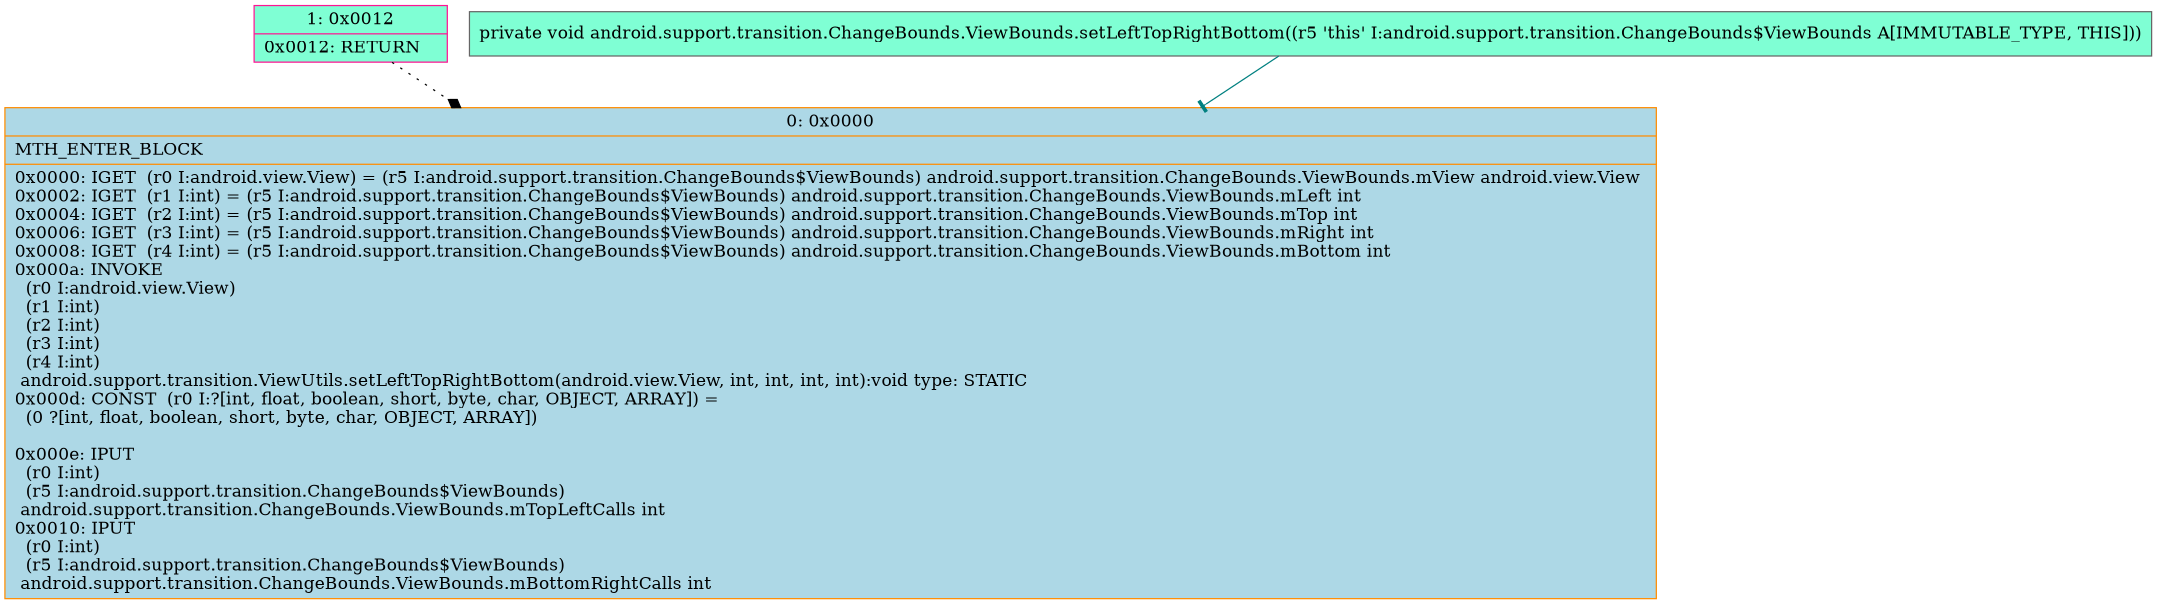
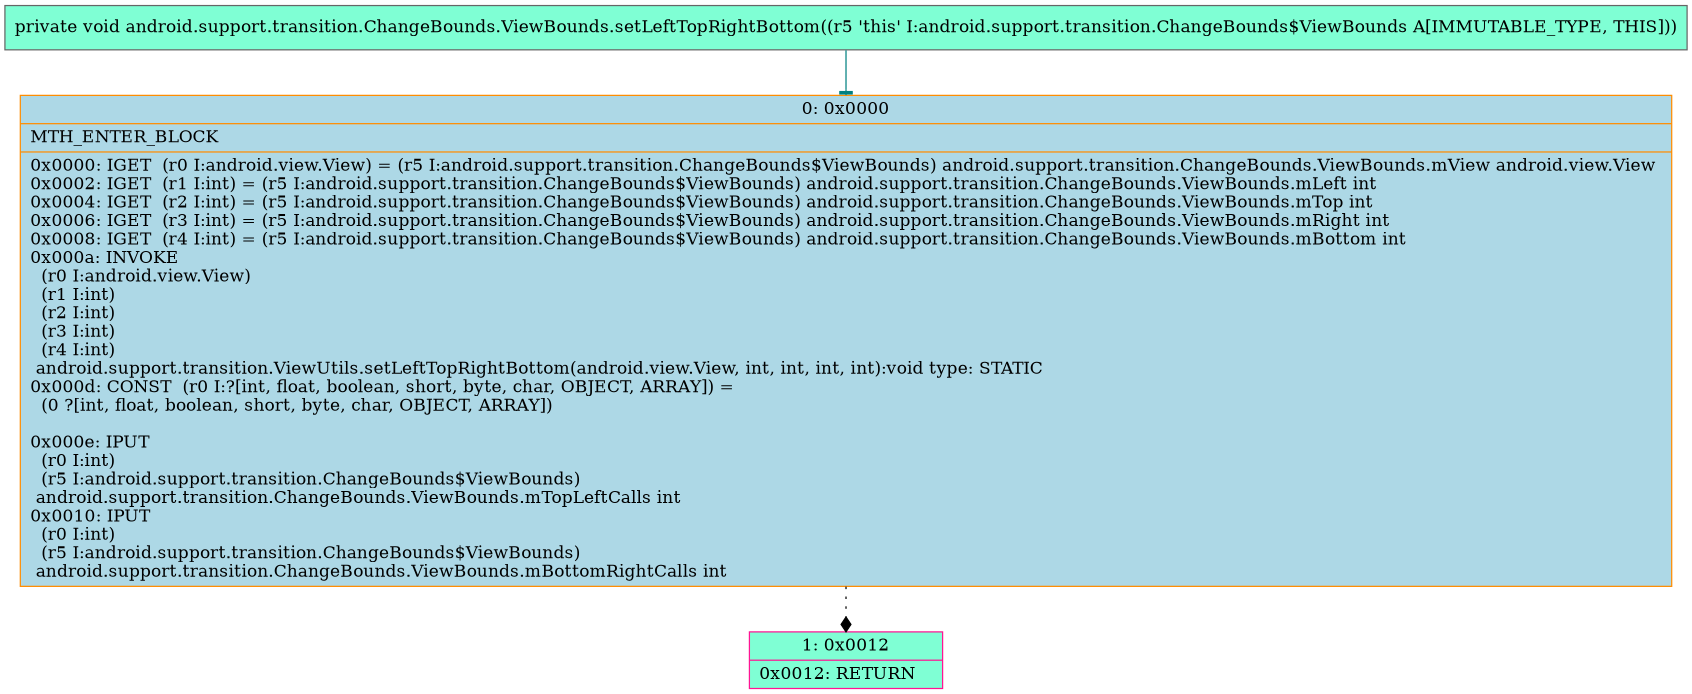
(420, 81) -> (846, 602)
